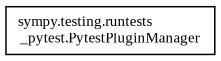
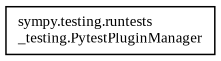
(110, 31) -> (110, 31)
